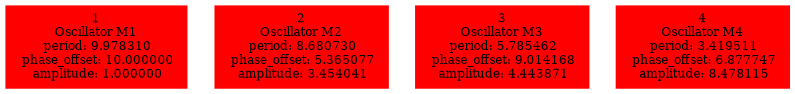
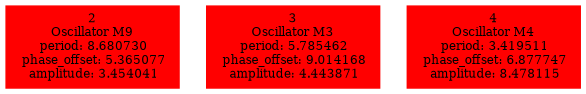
(302, 32) -> (93, 32)
(96, 47) -> none
